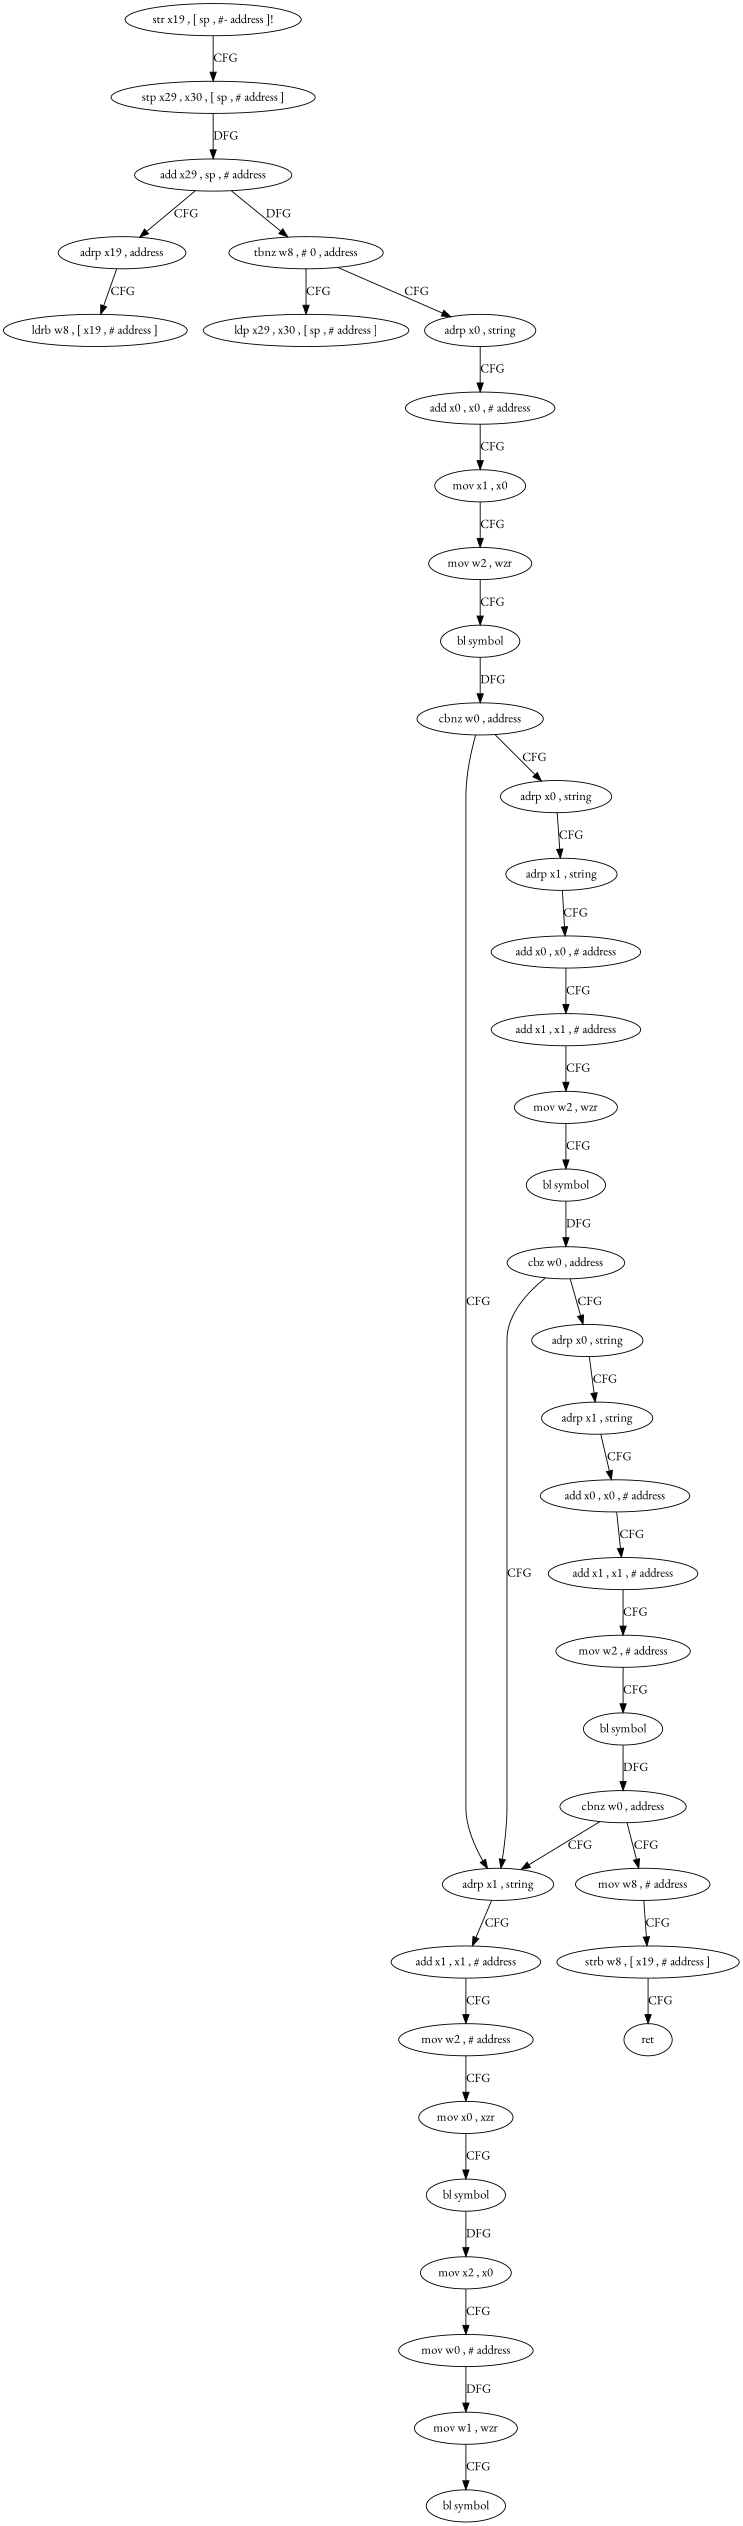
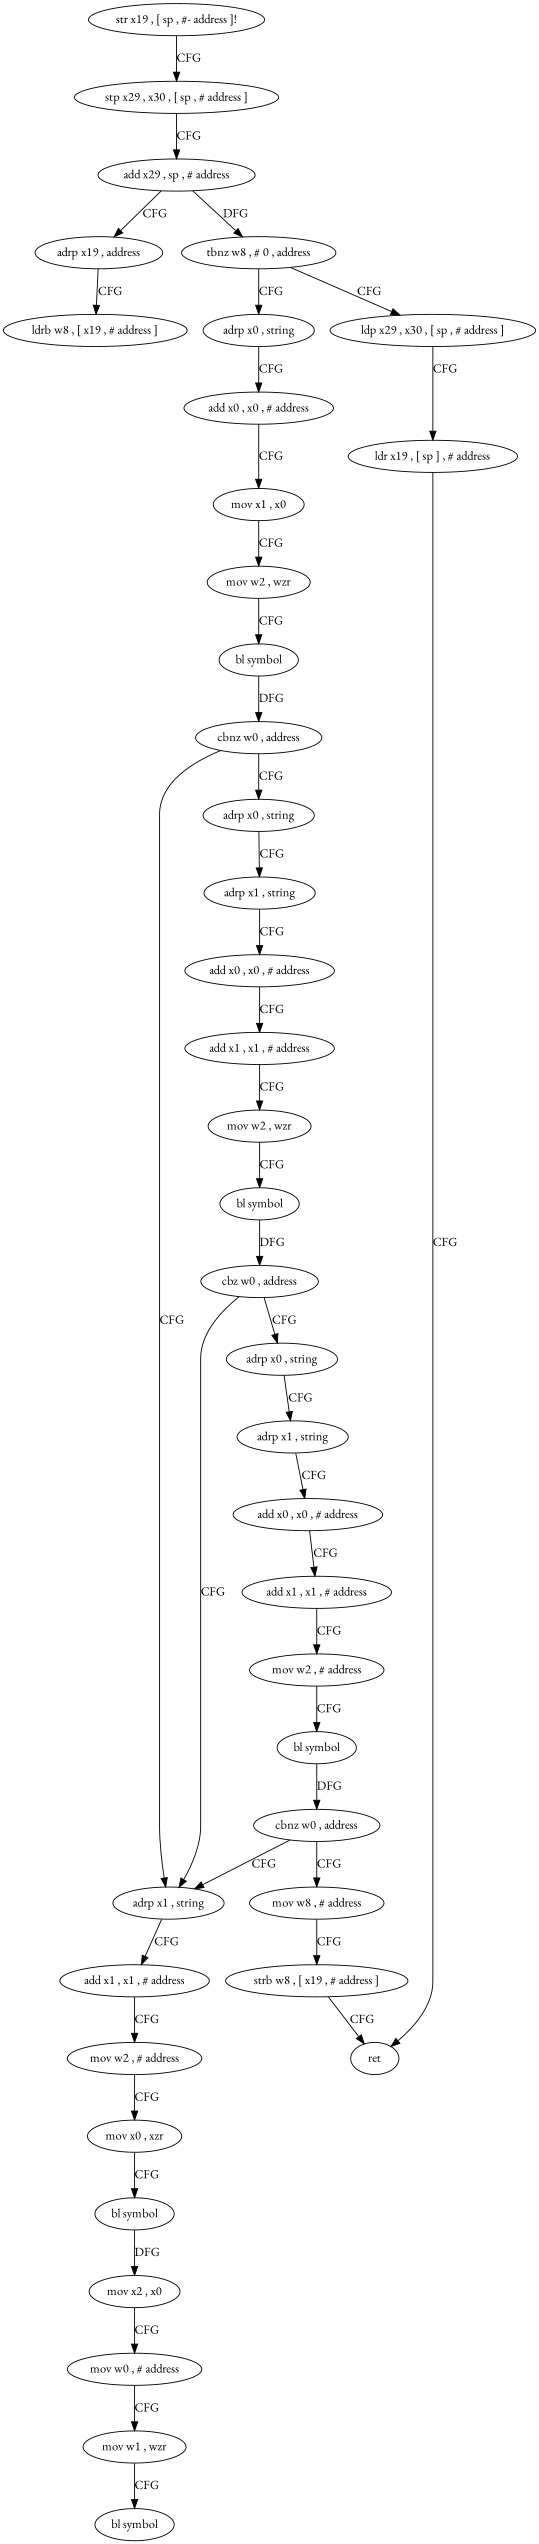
(226, 136) -> (189, 136)
none -> (433, 456)
(479, 2389) -> (147, 2408)
